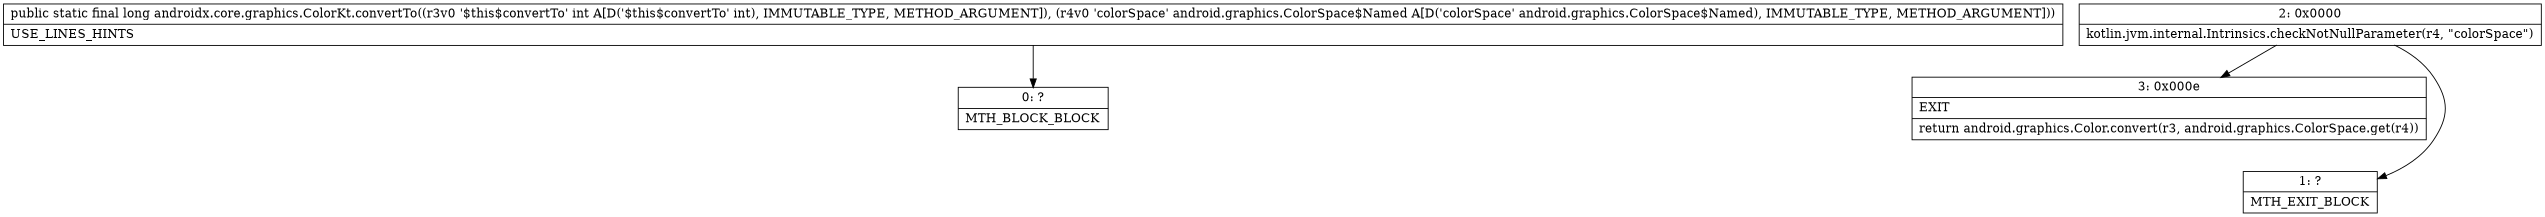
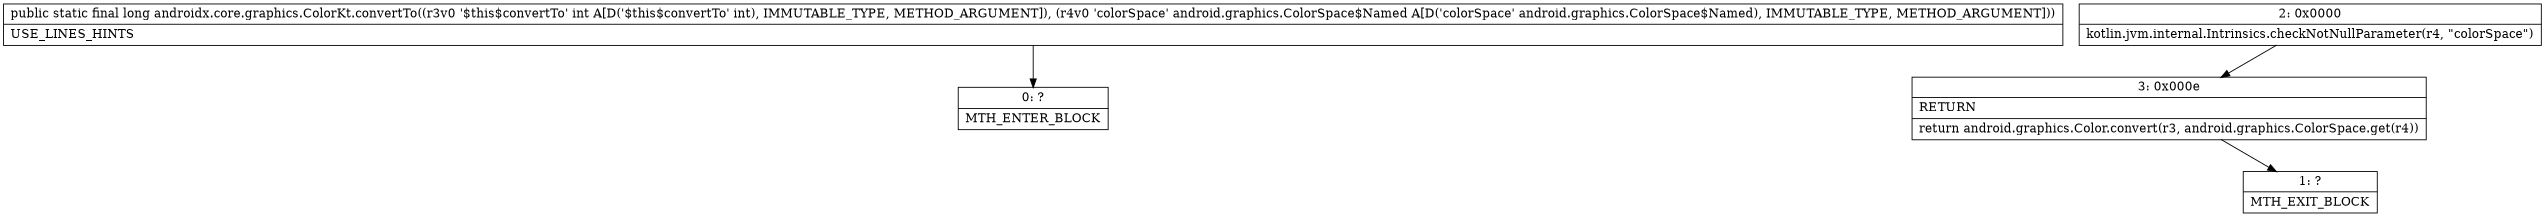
(1935, 108) -> (1948, 108)
(2445, 113) -> (2245, 153)
(1033, 119) -> (1033, 119)
